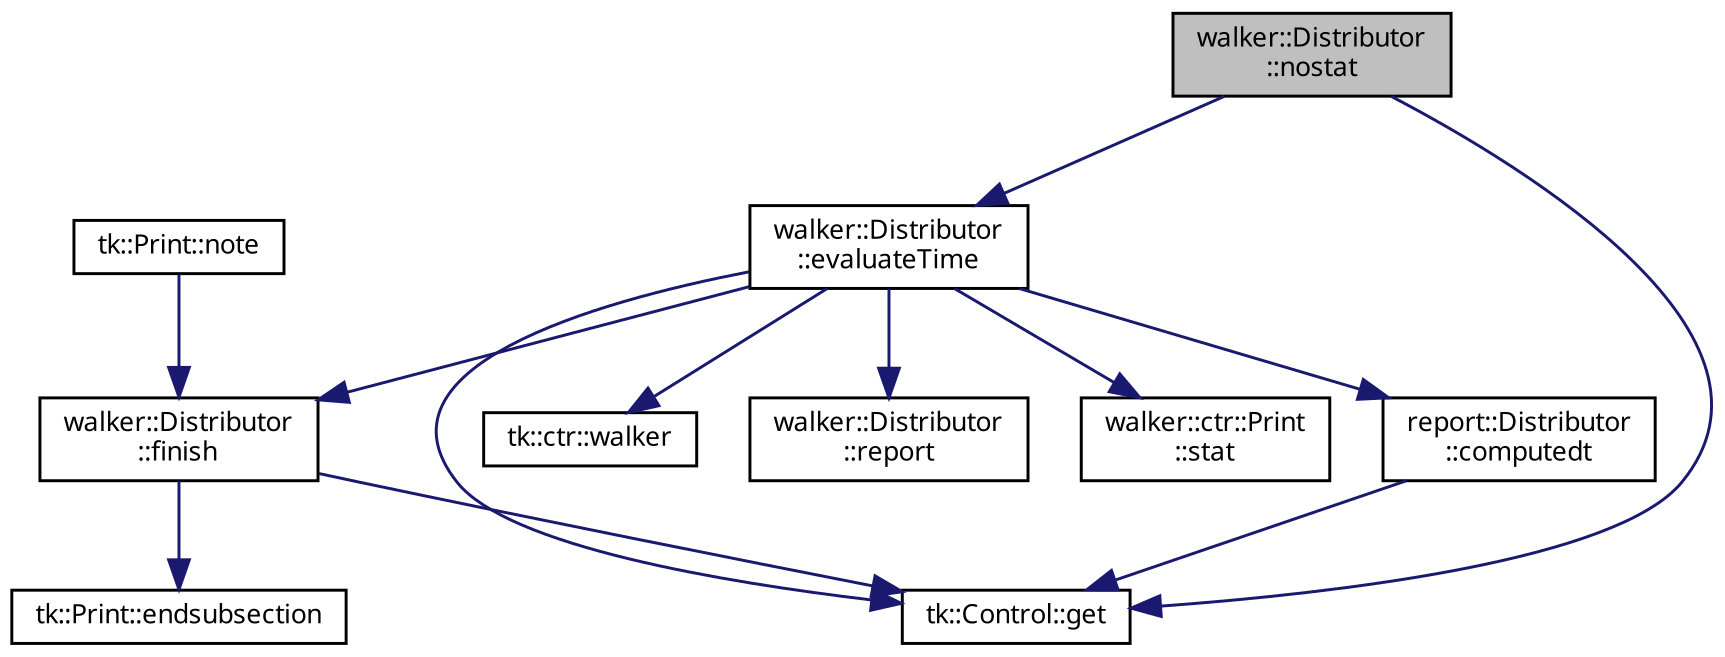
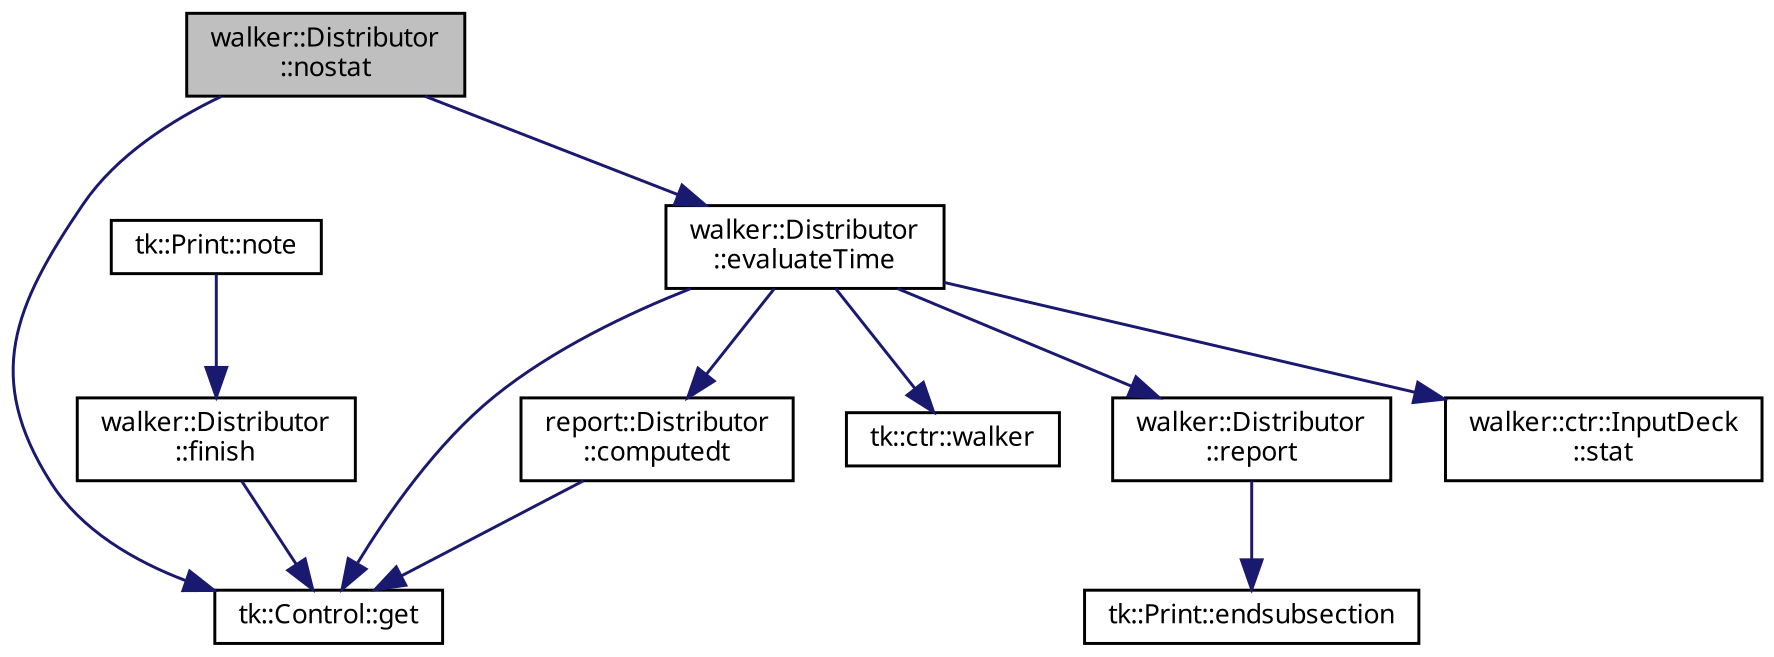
(447, 366) -> none
(1206, 439) -> (1604, 439)
(179, 520) -> (1252, 520)
